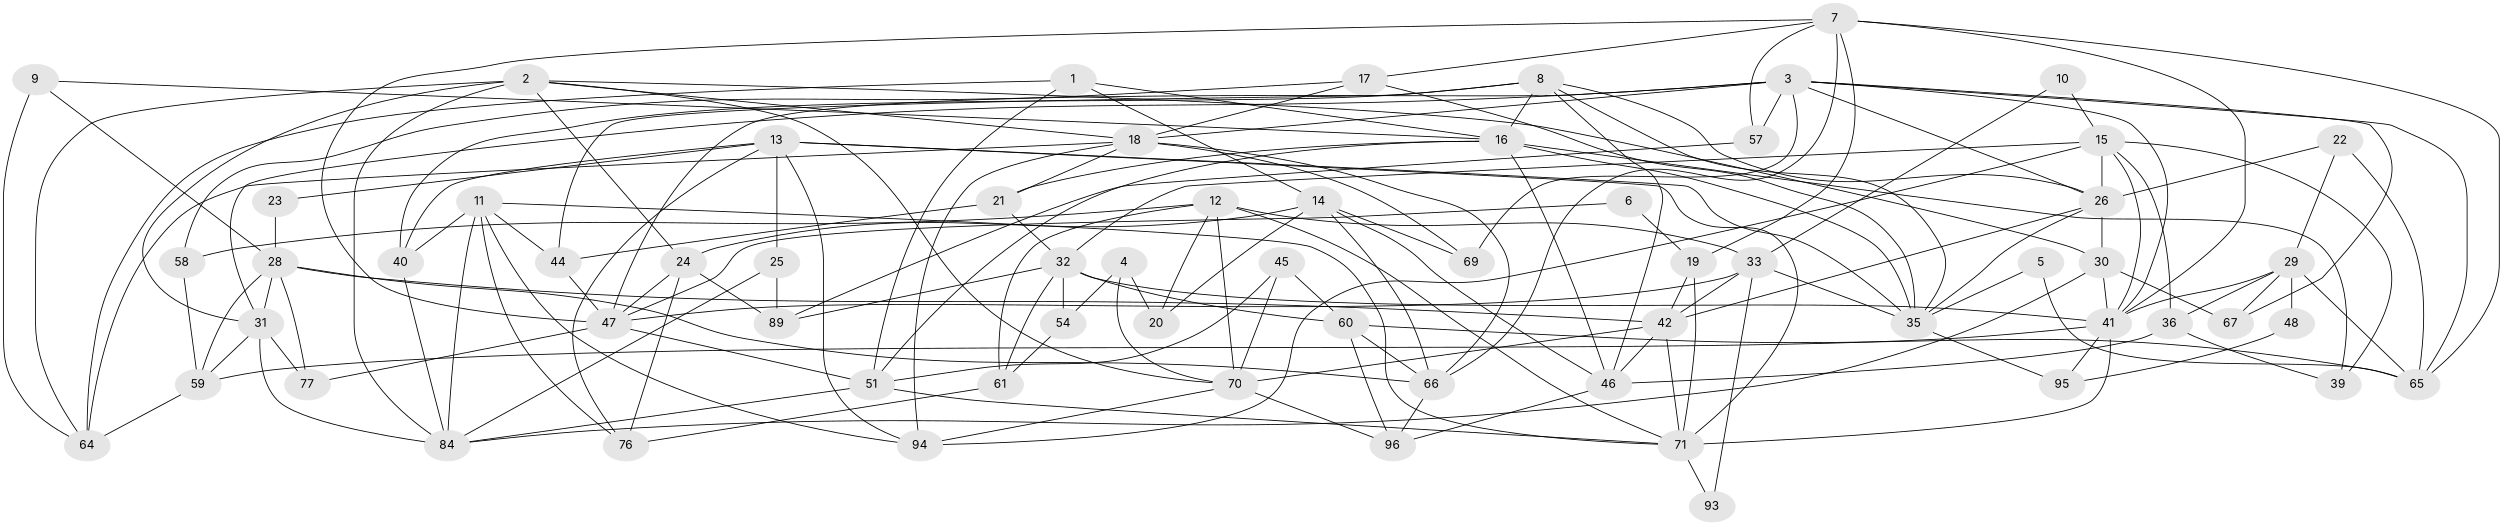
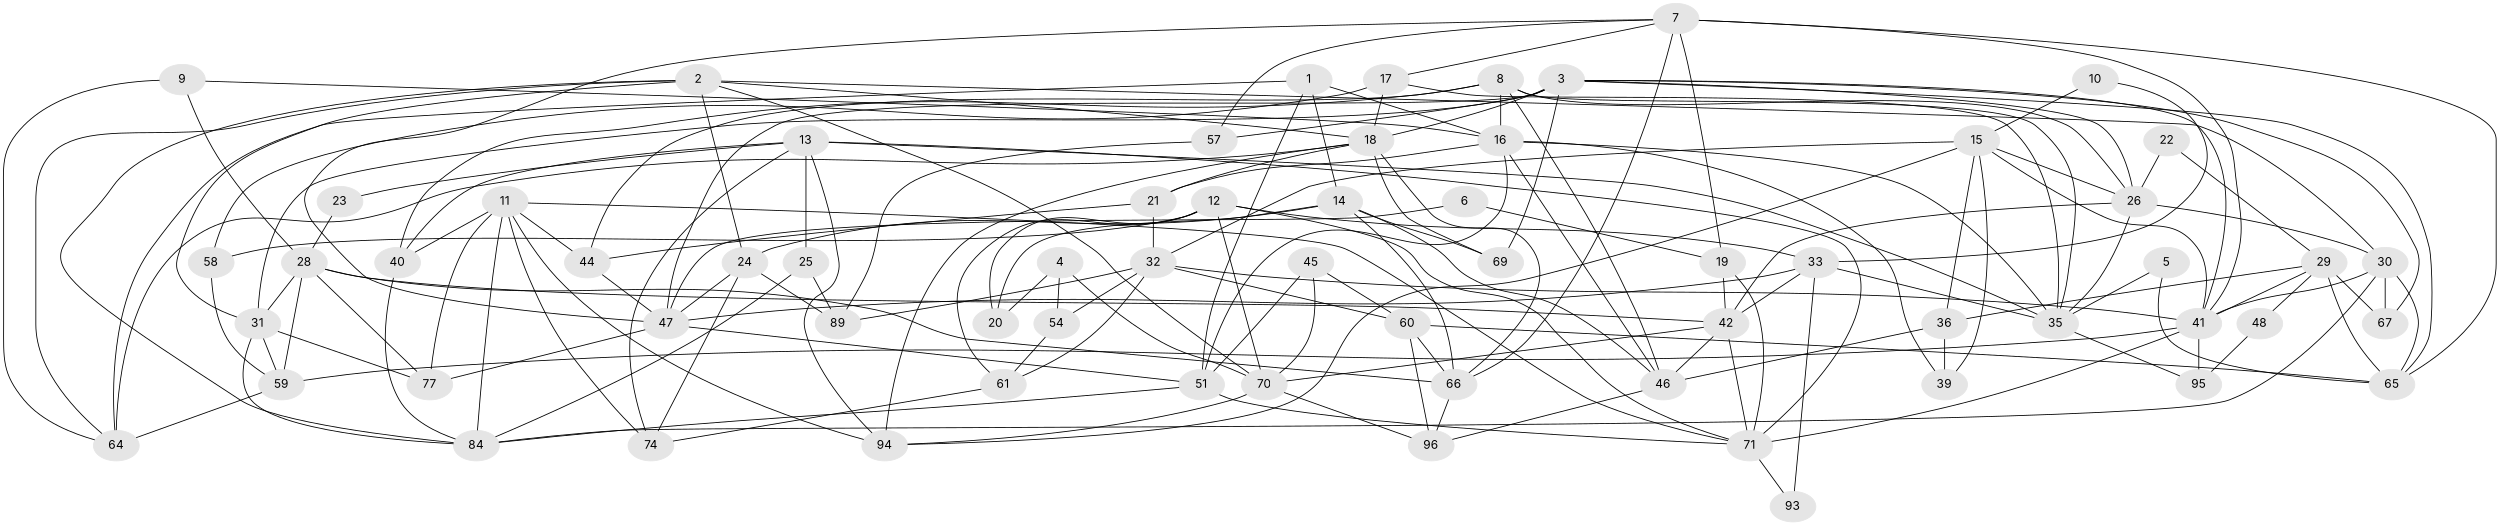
(2416, 252) -> (2418, 322)
none -> (451, 278)
(626, 446) -> (651, 446)
